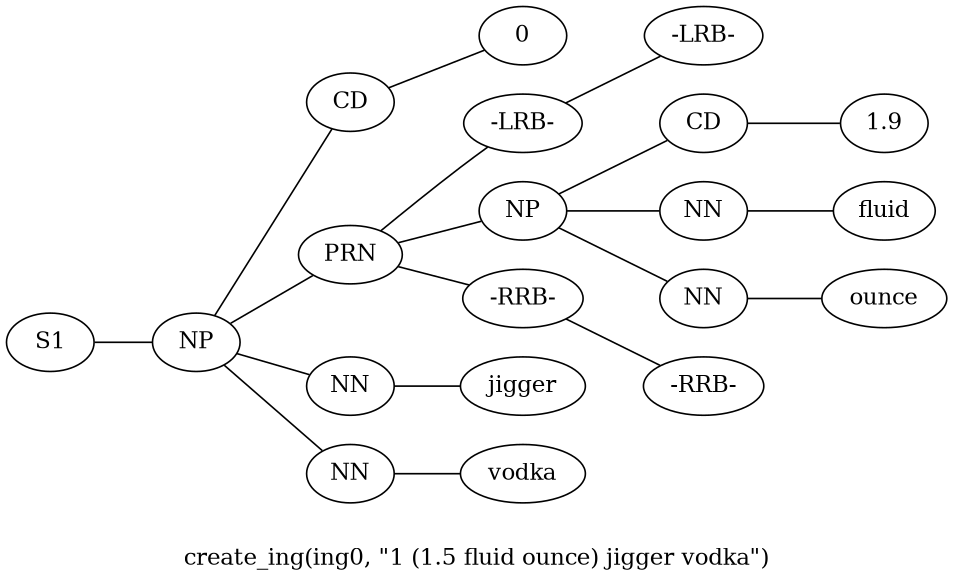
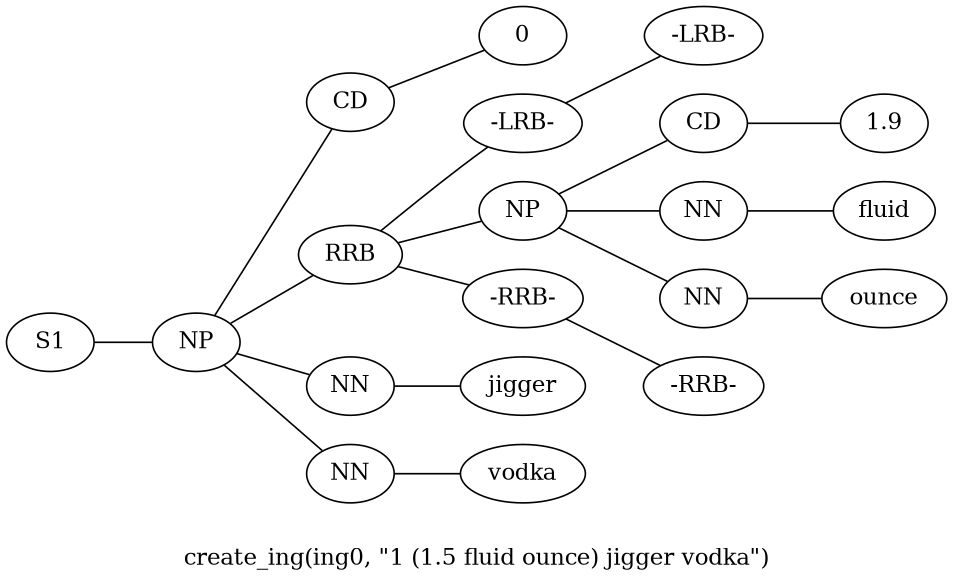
(350, 255) -> (350, 255)
